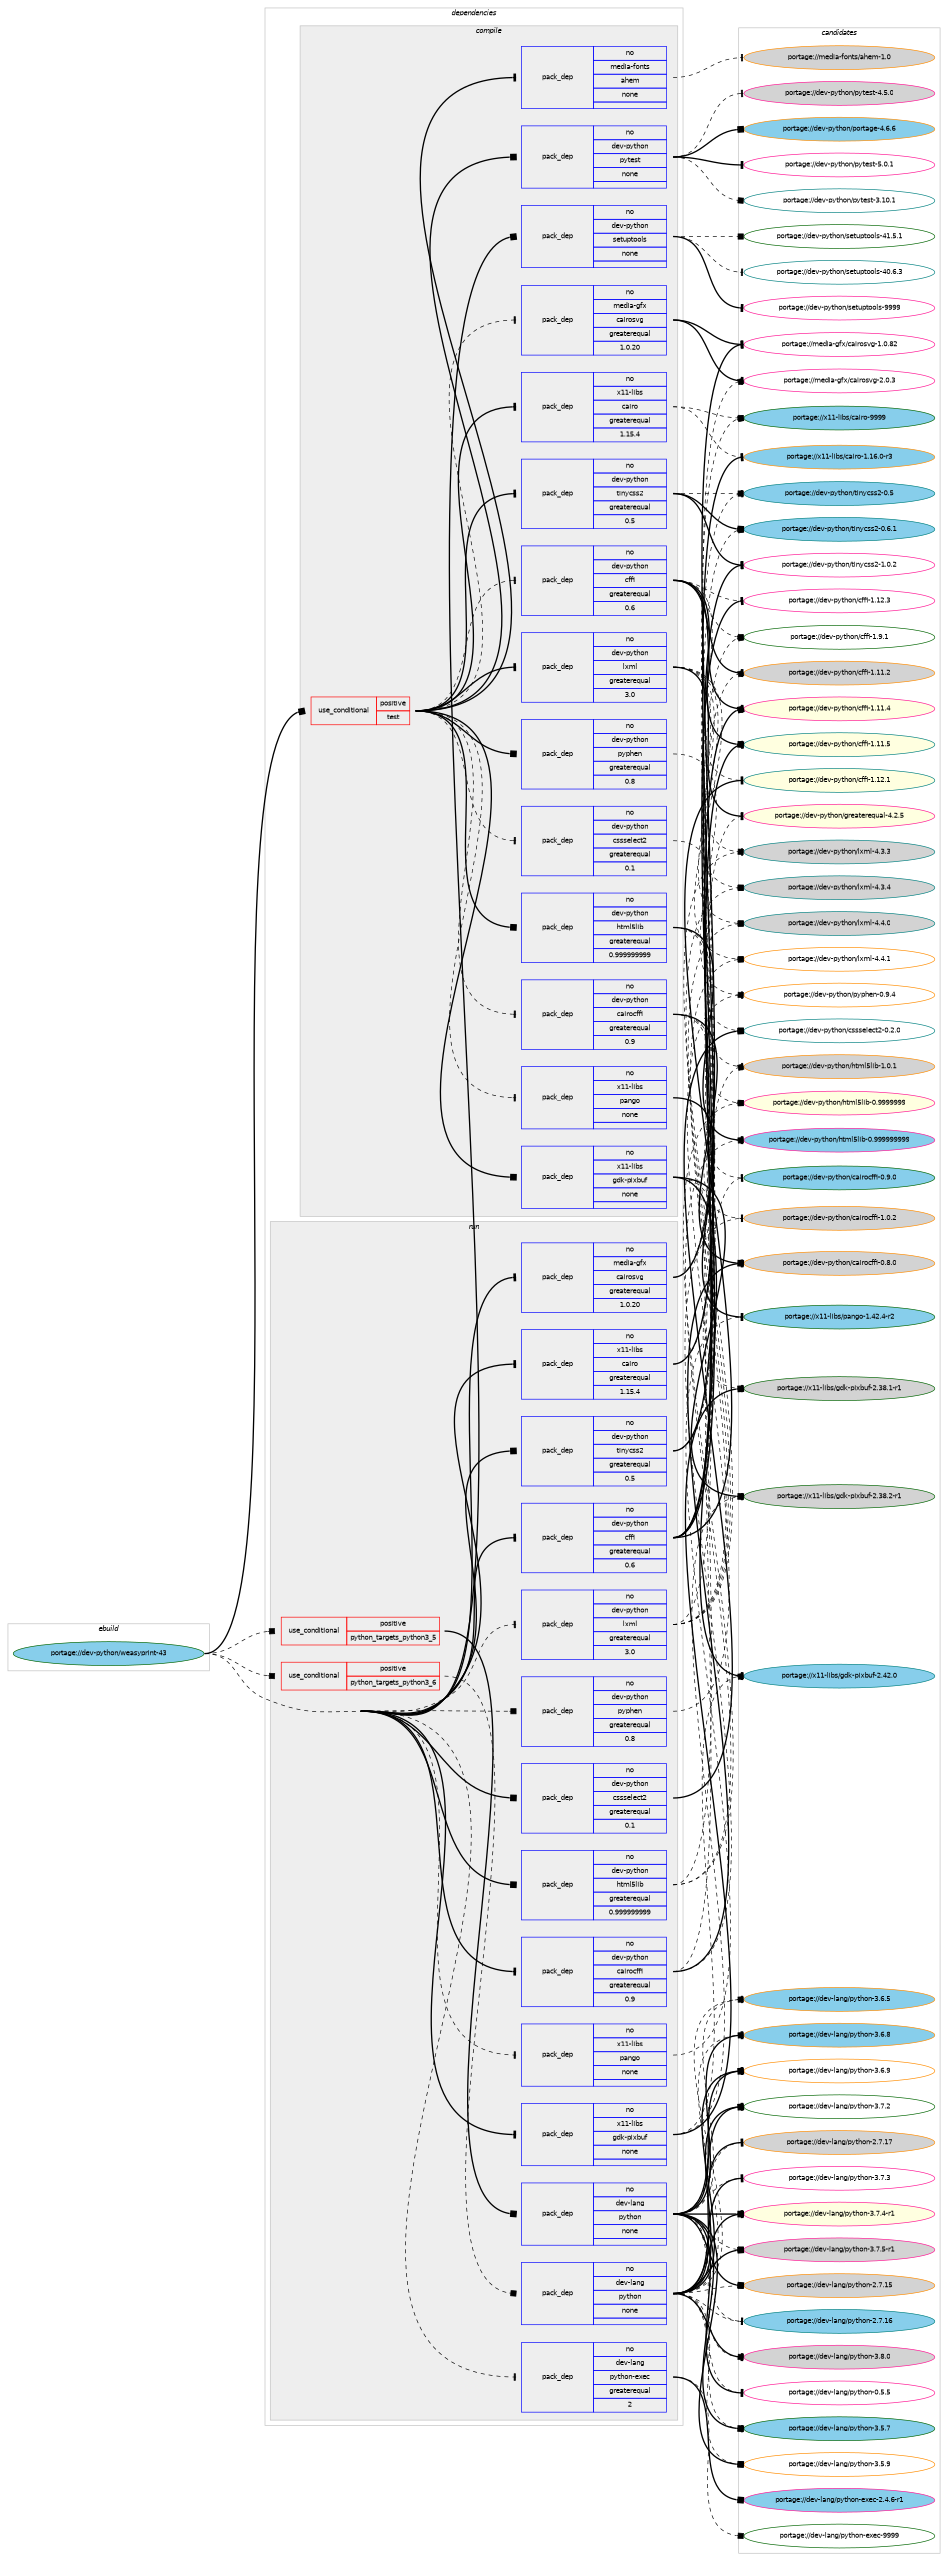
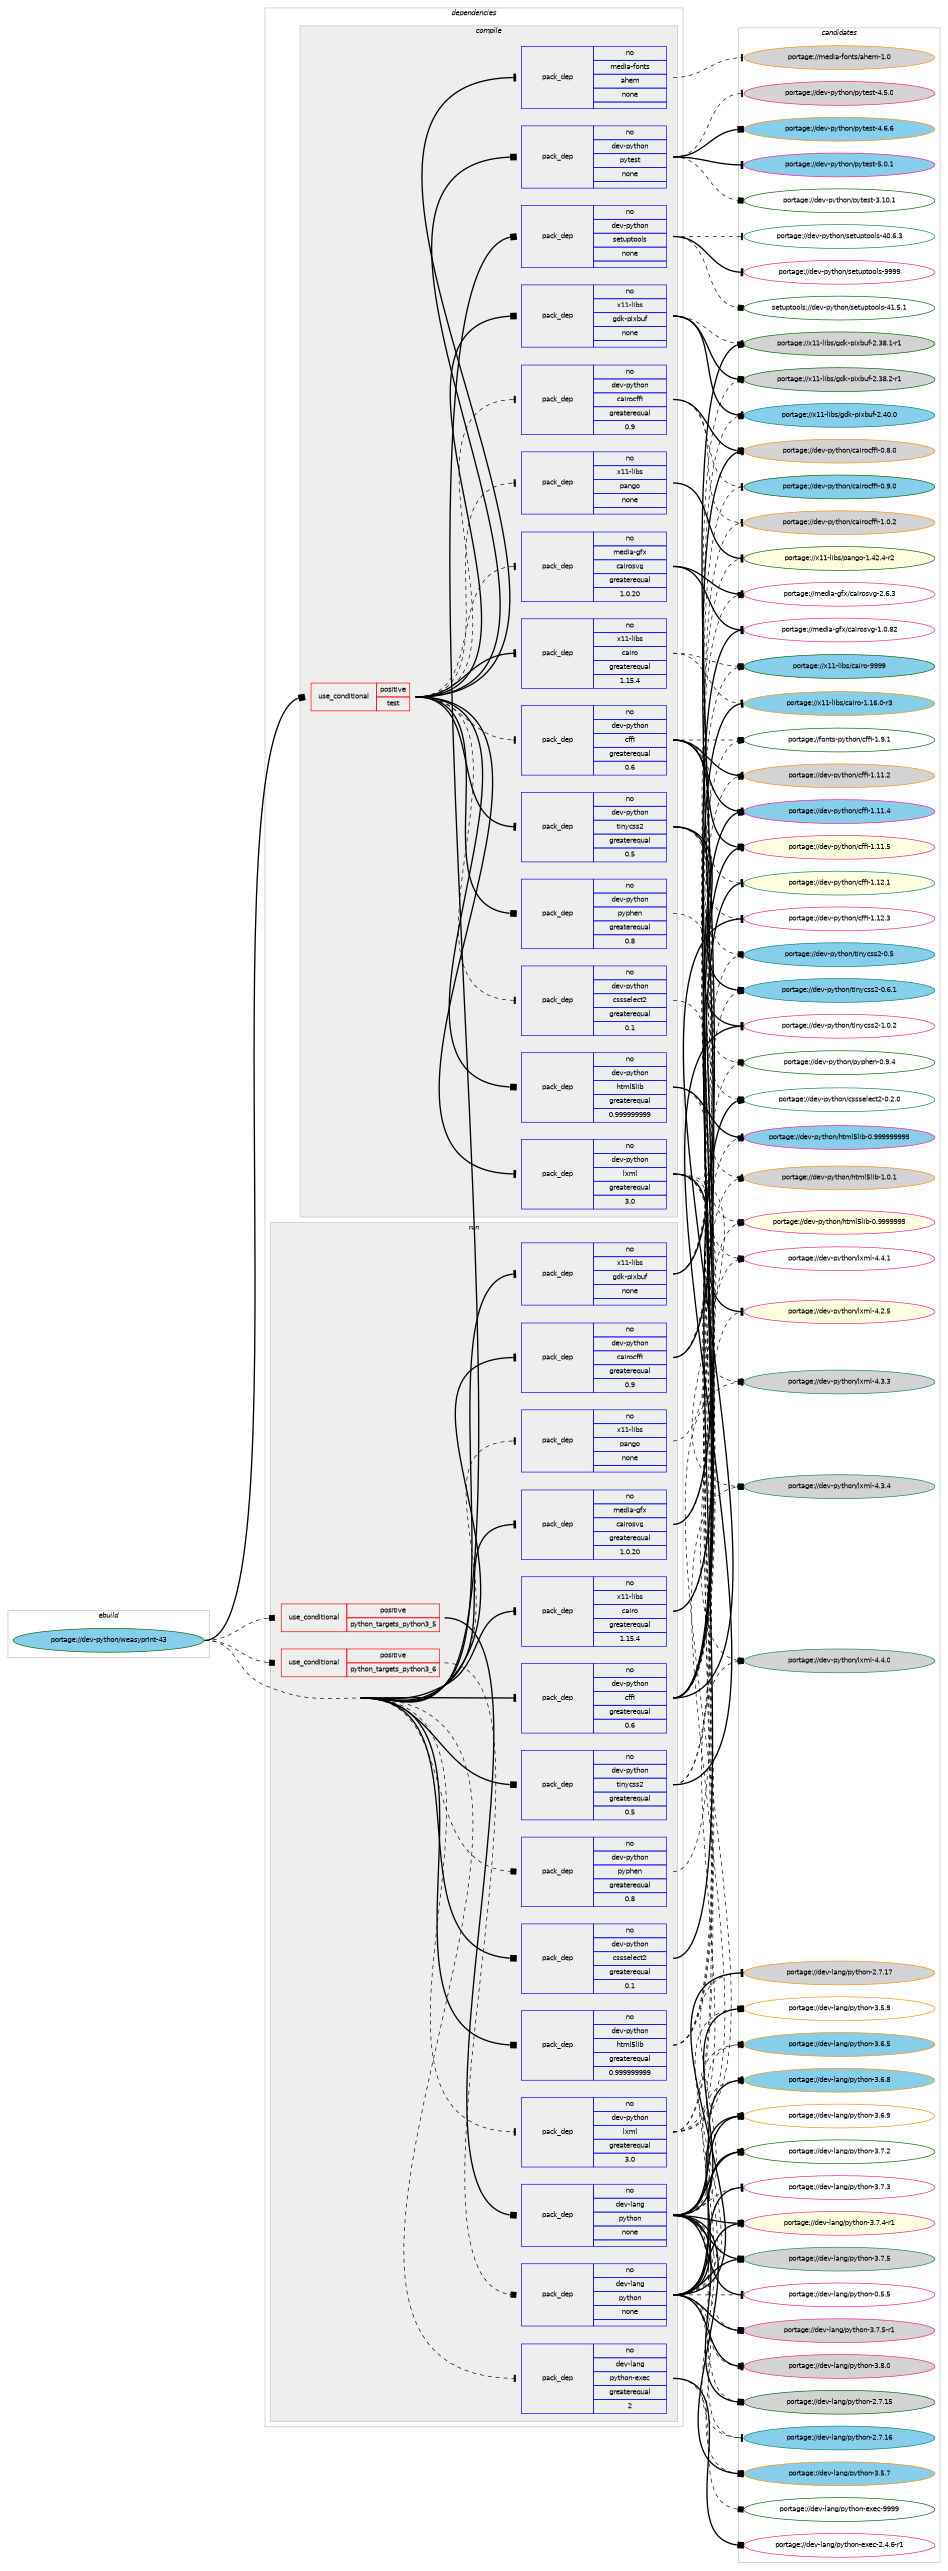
(839, 129) -> (839, 129)
(839, 165) -> (839, 165)
(839, 201) -> (839, 201)
(839, 237) -> (839, 308)
(839, 381) -> (839, 594)
(839, 637) -> (839, 740)
(839, 709) -> (839, 812)
(839, 745) -> (839, 847)
(839, 816) -> (839, 1312)
(839, 959) -> (839, 1259)
(839, 995) -> (839, 1063)
(839, 1317) -> (839, 558)
(839, 1676) -> (839, 415)
none -> (839, 2259)
(839, 2286) -> (839, 2402)
(839, 2429) -> (839, 2474)
(839, 2500) -> (839, 2545)
